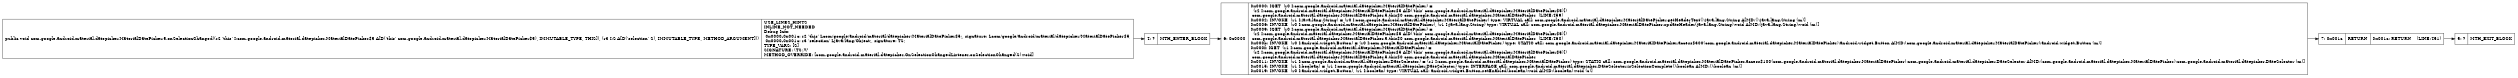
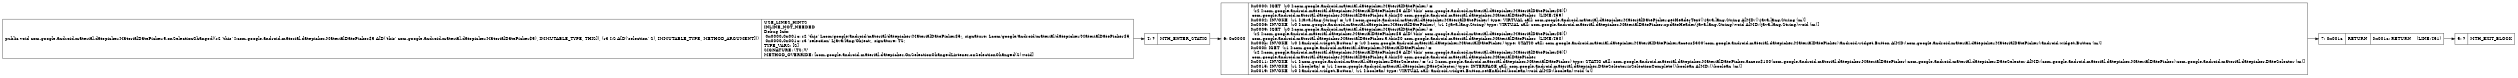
(1184, 39) -> (1184, 39)
